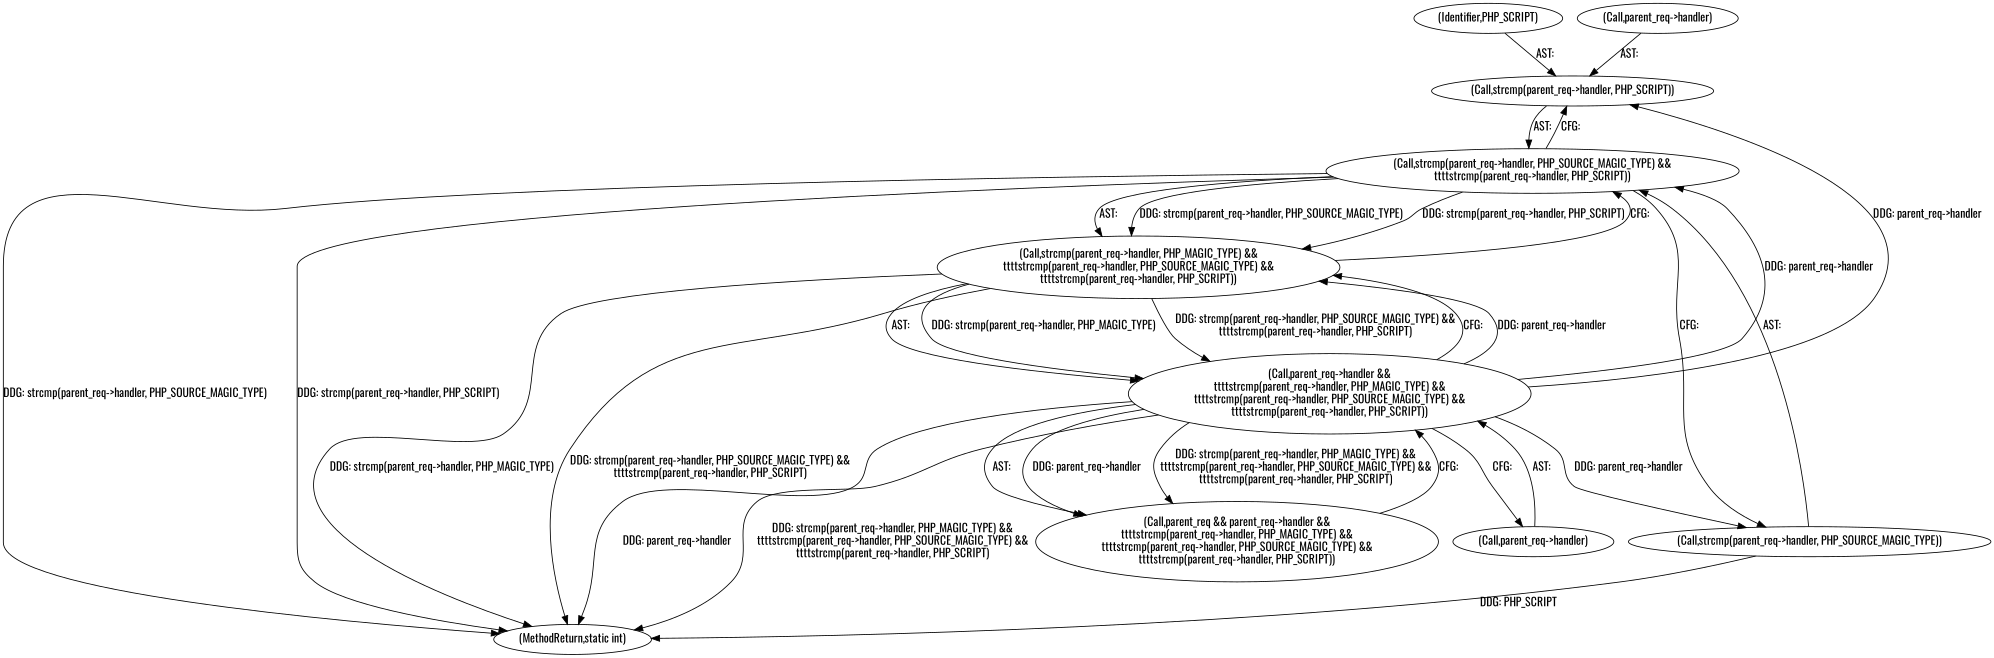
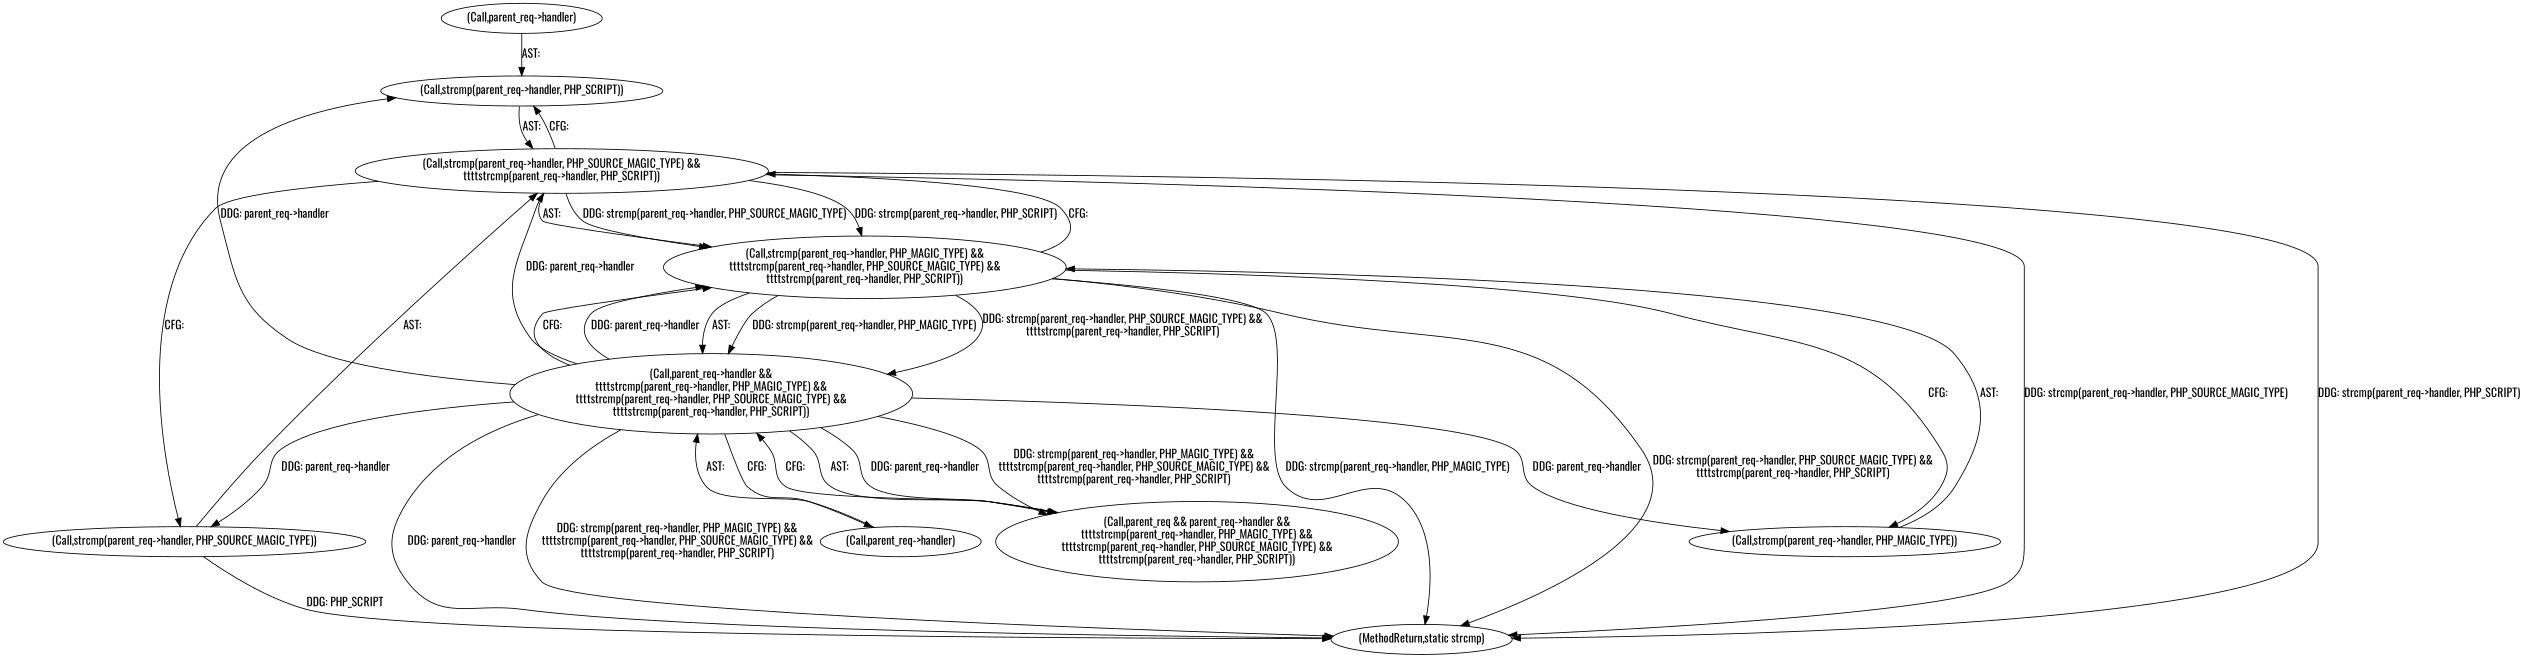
(1488, 18) -> none
none -> (1845, 542)
(573, 639) -> (1422, 639)
